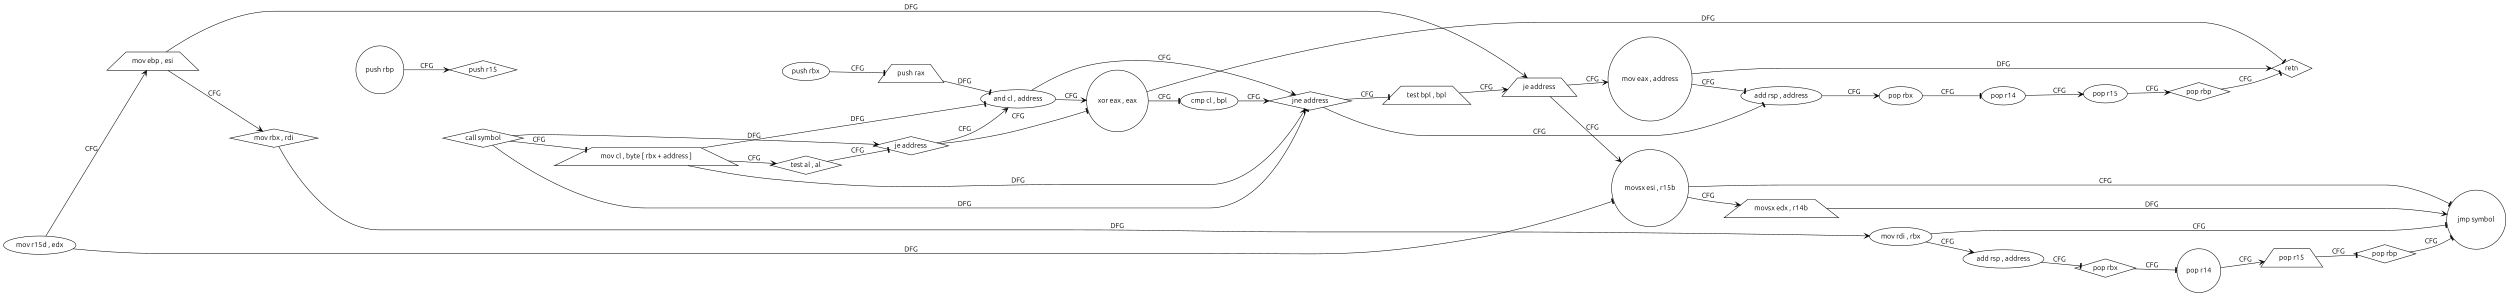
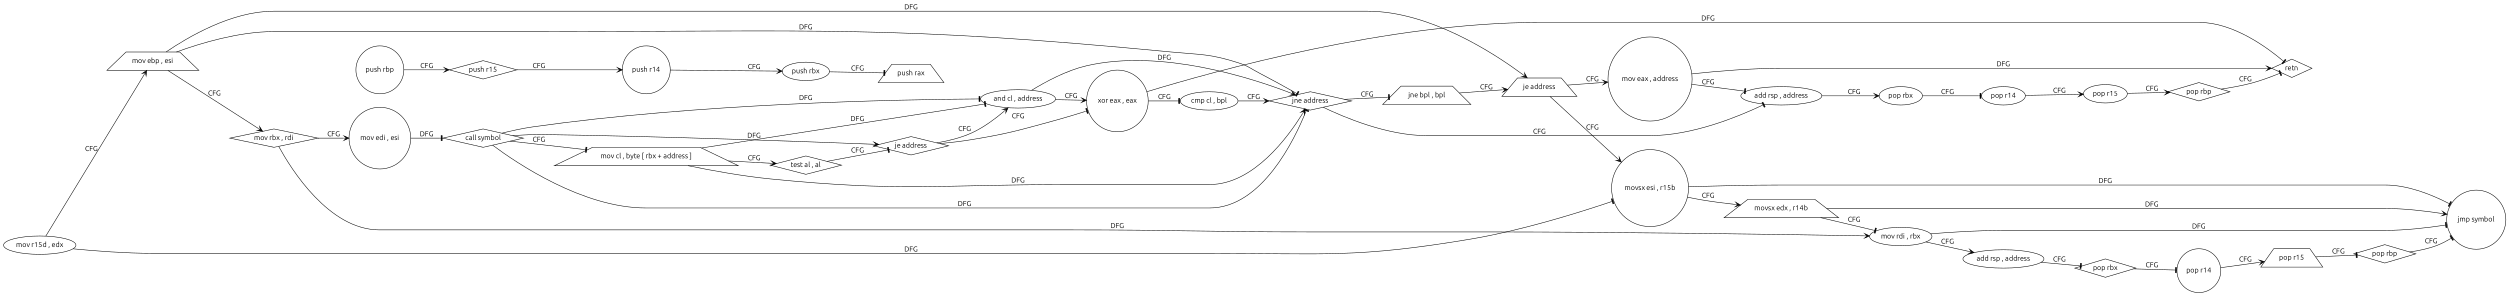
none -> (739, 31)
(1164, 58) -> (1164, 58)
none -> (646, 70)
(965, 86) -> (739, 107)
(1427, 95) -> (1427, 95)
none -> (380, 138)
(2105, 181) -> (2105, 181)
none -> (1847, 224)
(2199, 227) -> (2199, 227)
